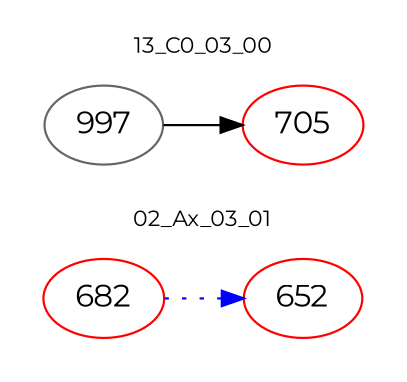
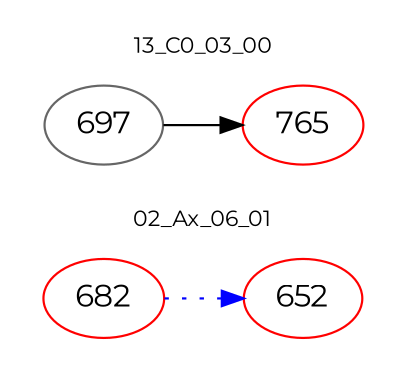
(104, 125) -> (104, 125)
(303, 125) -> (303, 125)
(203, 221) -> (203, 221)
